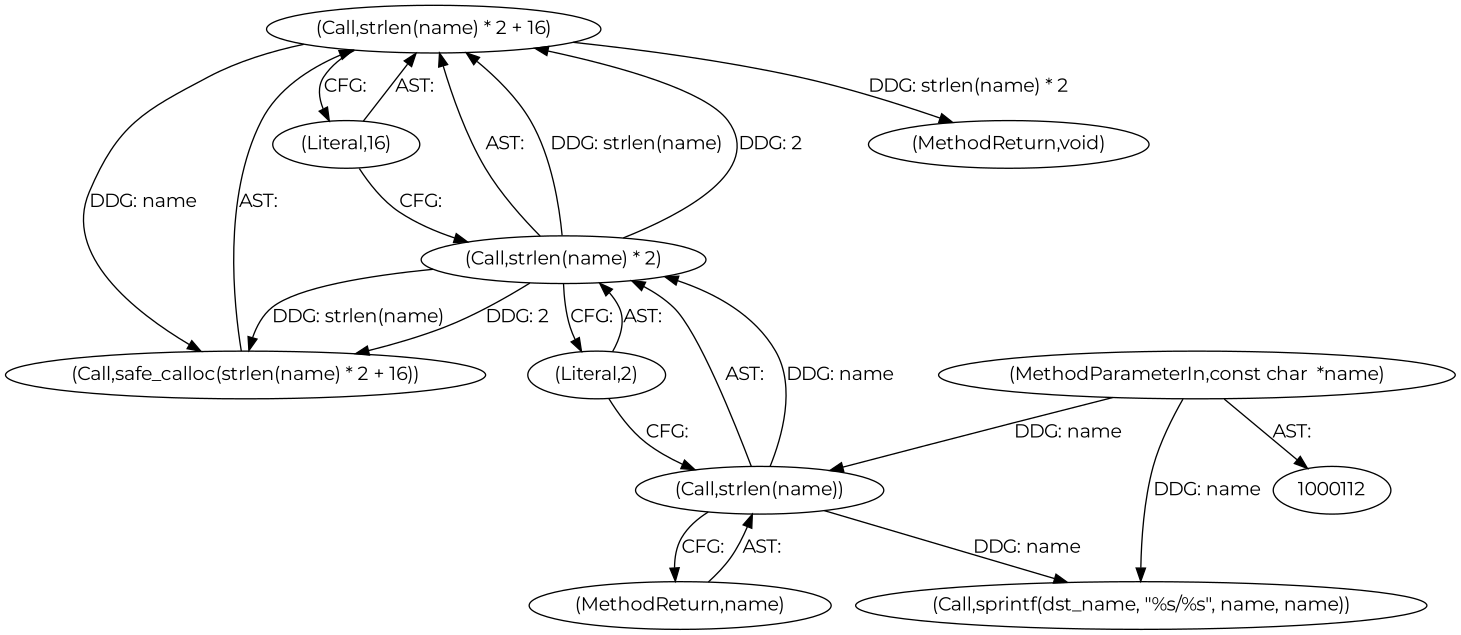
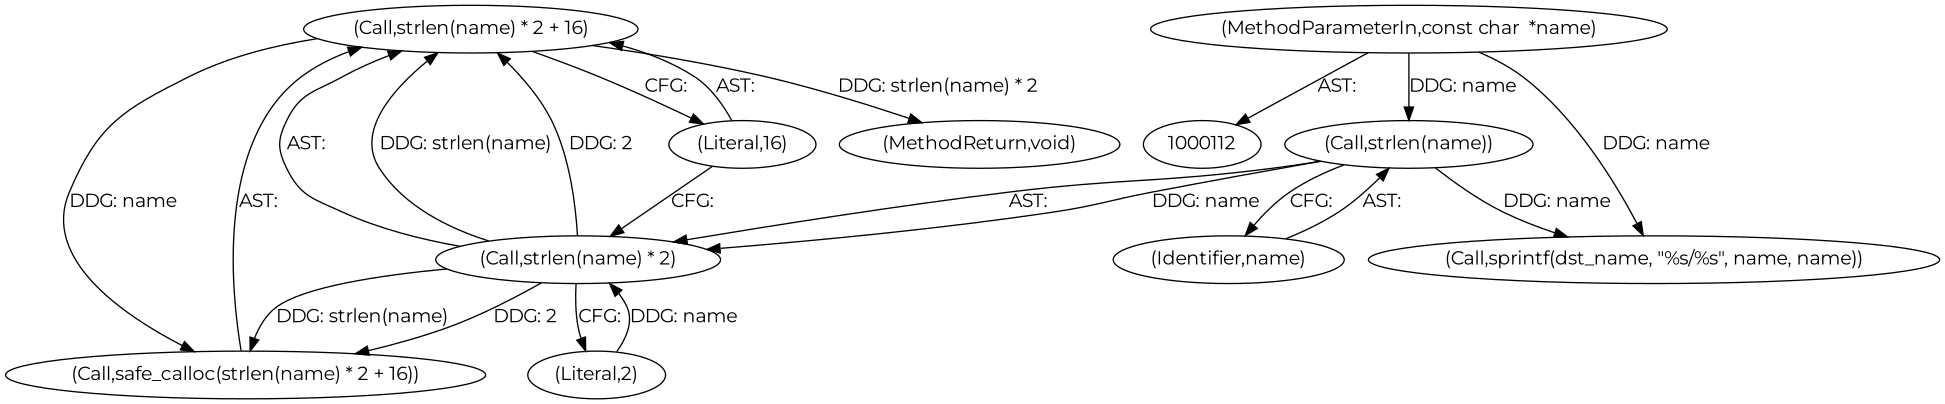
(646, 317) -> (684, 317)
(640, 438) -> none
(680, 606) -> (1229, 260)
